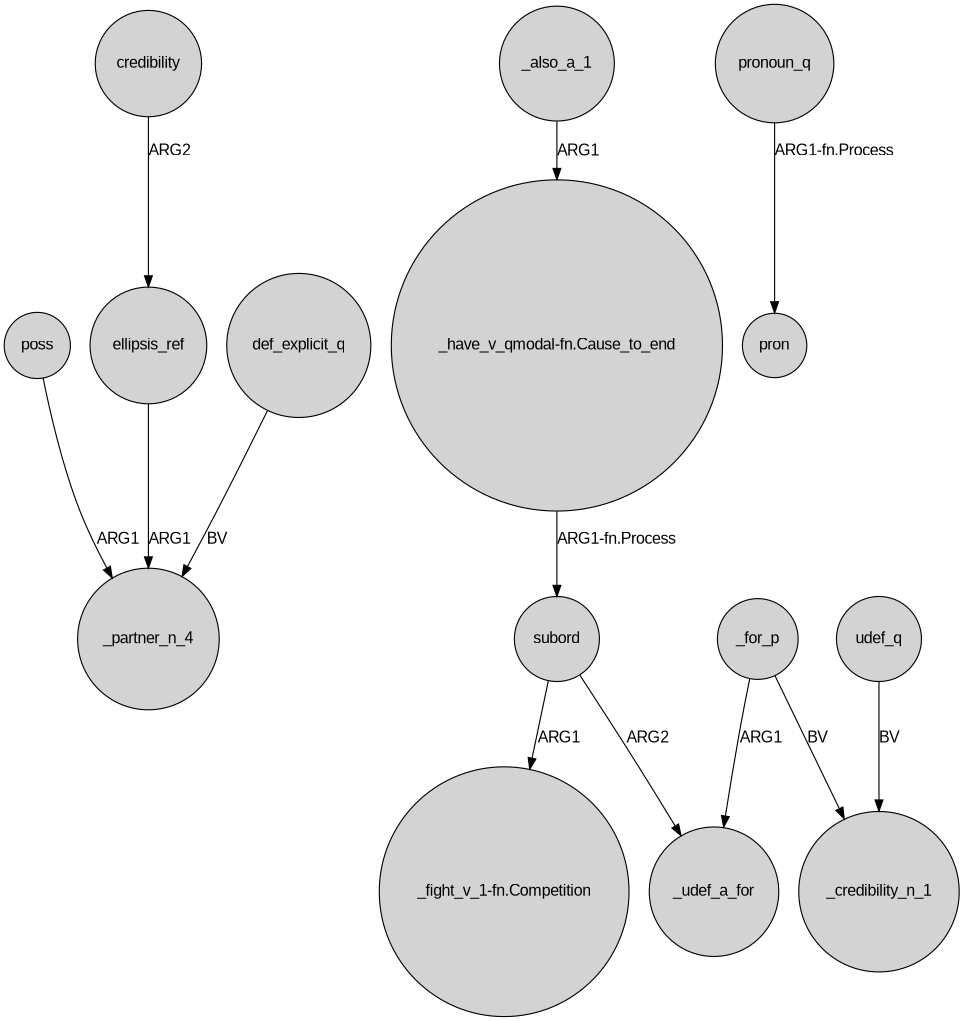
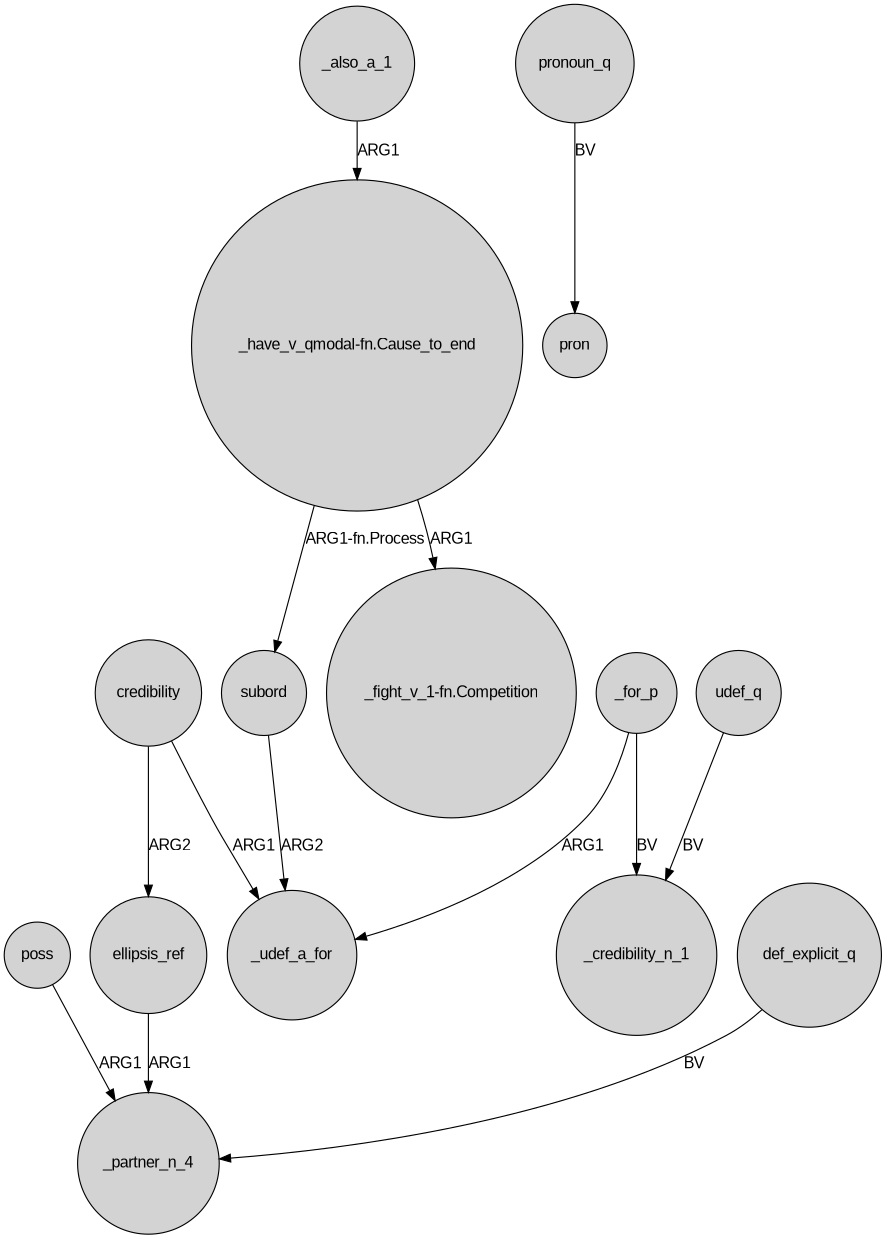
(834, 151) -> (586, 151)
(540, 719) -> (426, 529)
none -> (210, 816)
